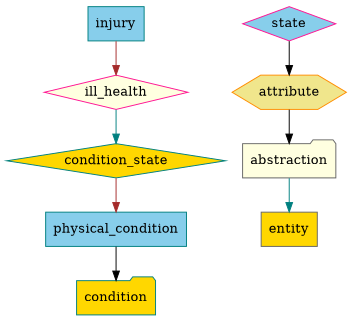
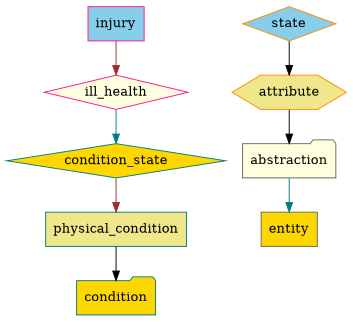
(116, 24) -> (116, 24)
(289, 24) -> (289, 24)
(116, 229) -> (116, 229)
